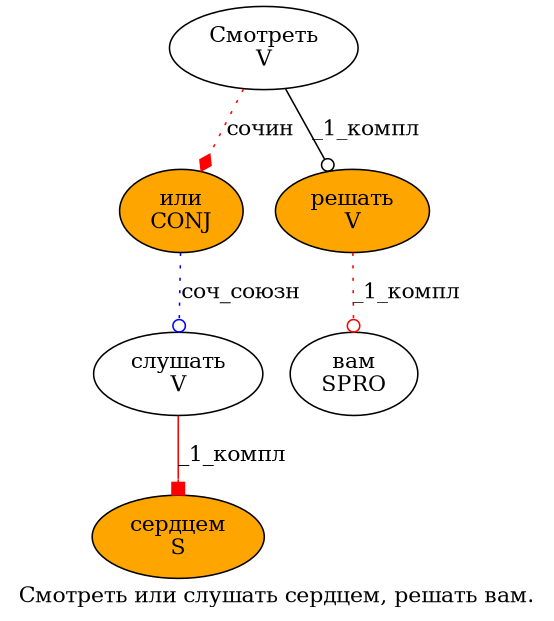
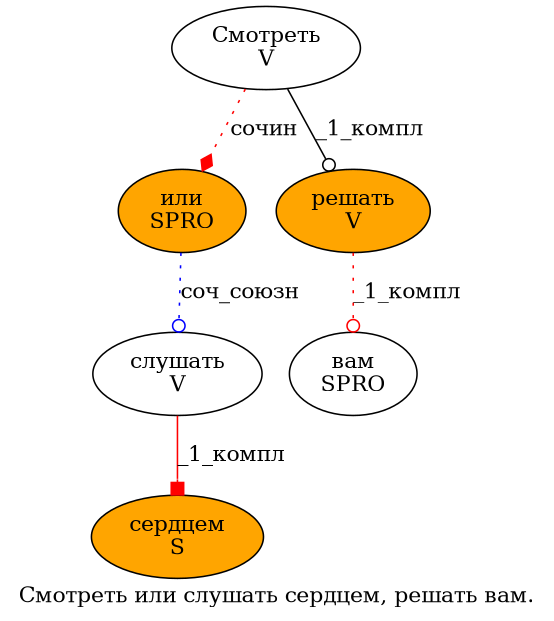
(181, 211) -> (182, 211)
